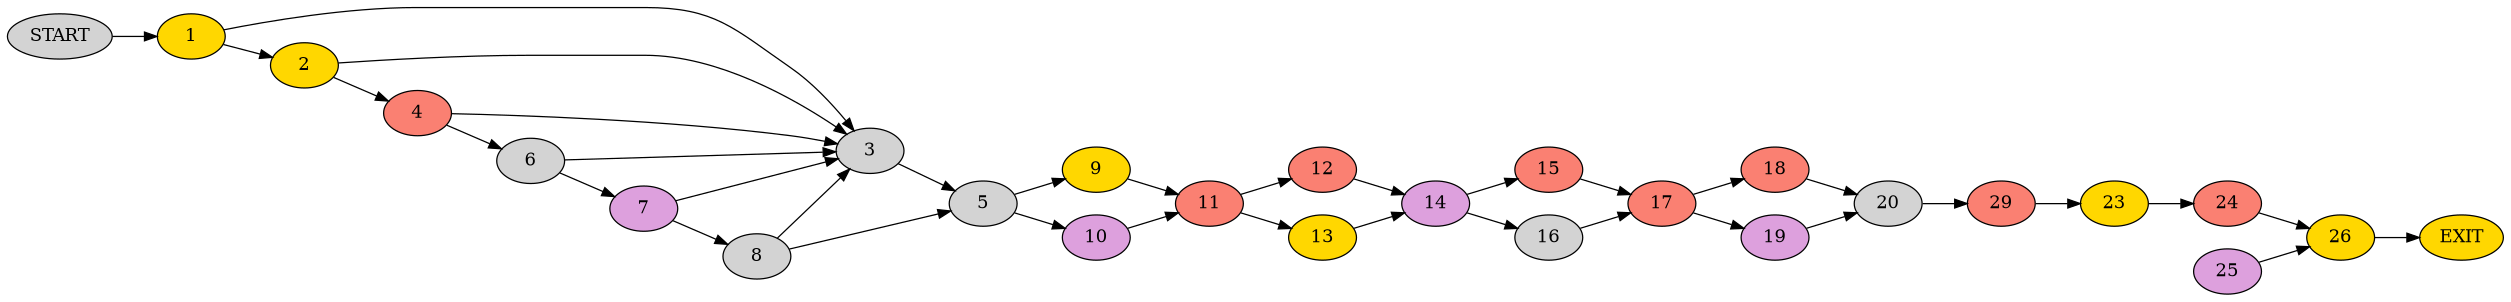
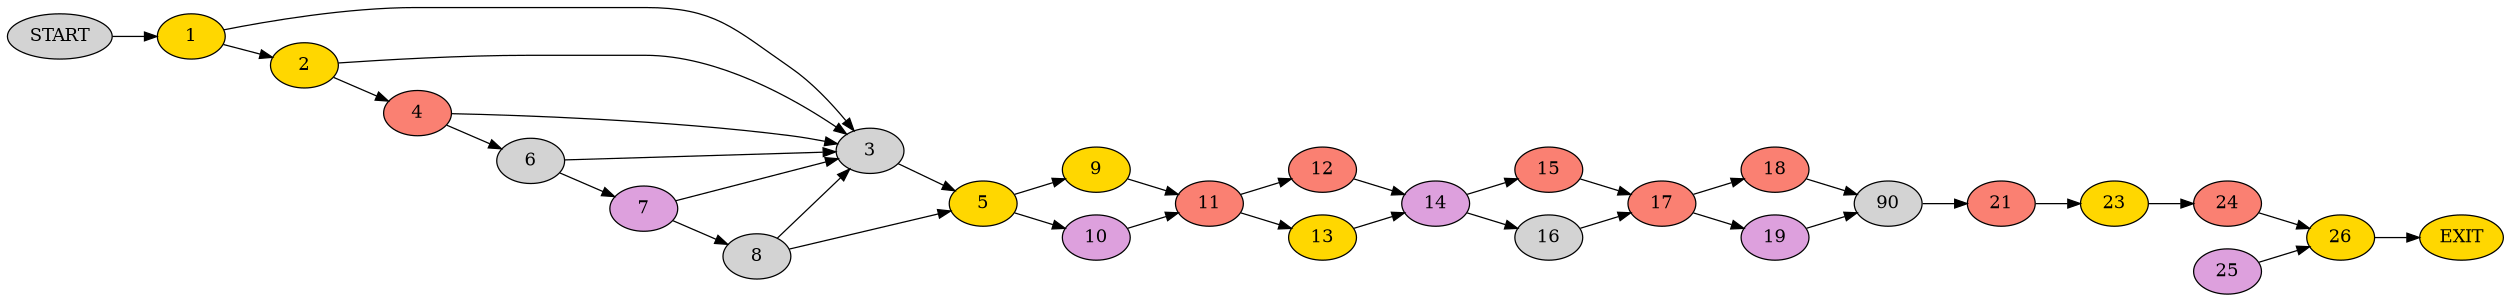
(983, 204) -> (983, 204)
(1888, 204) -> (1888, 204)
(2001, 204) -> (2001, 204)
